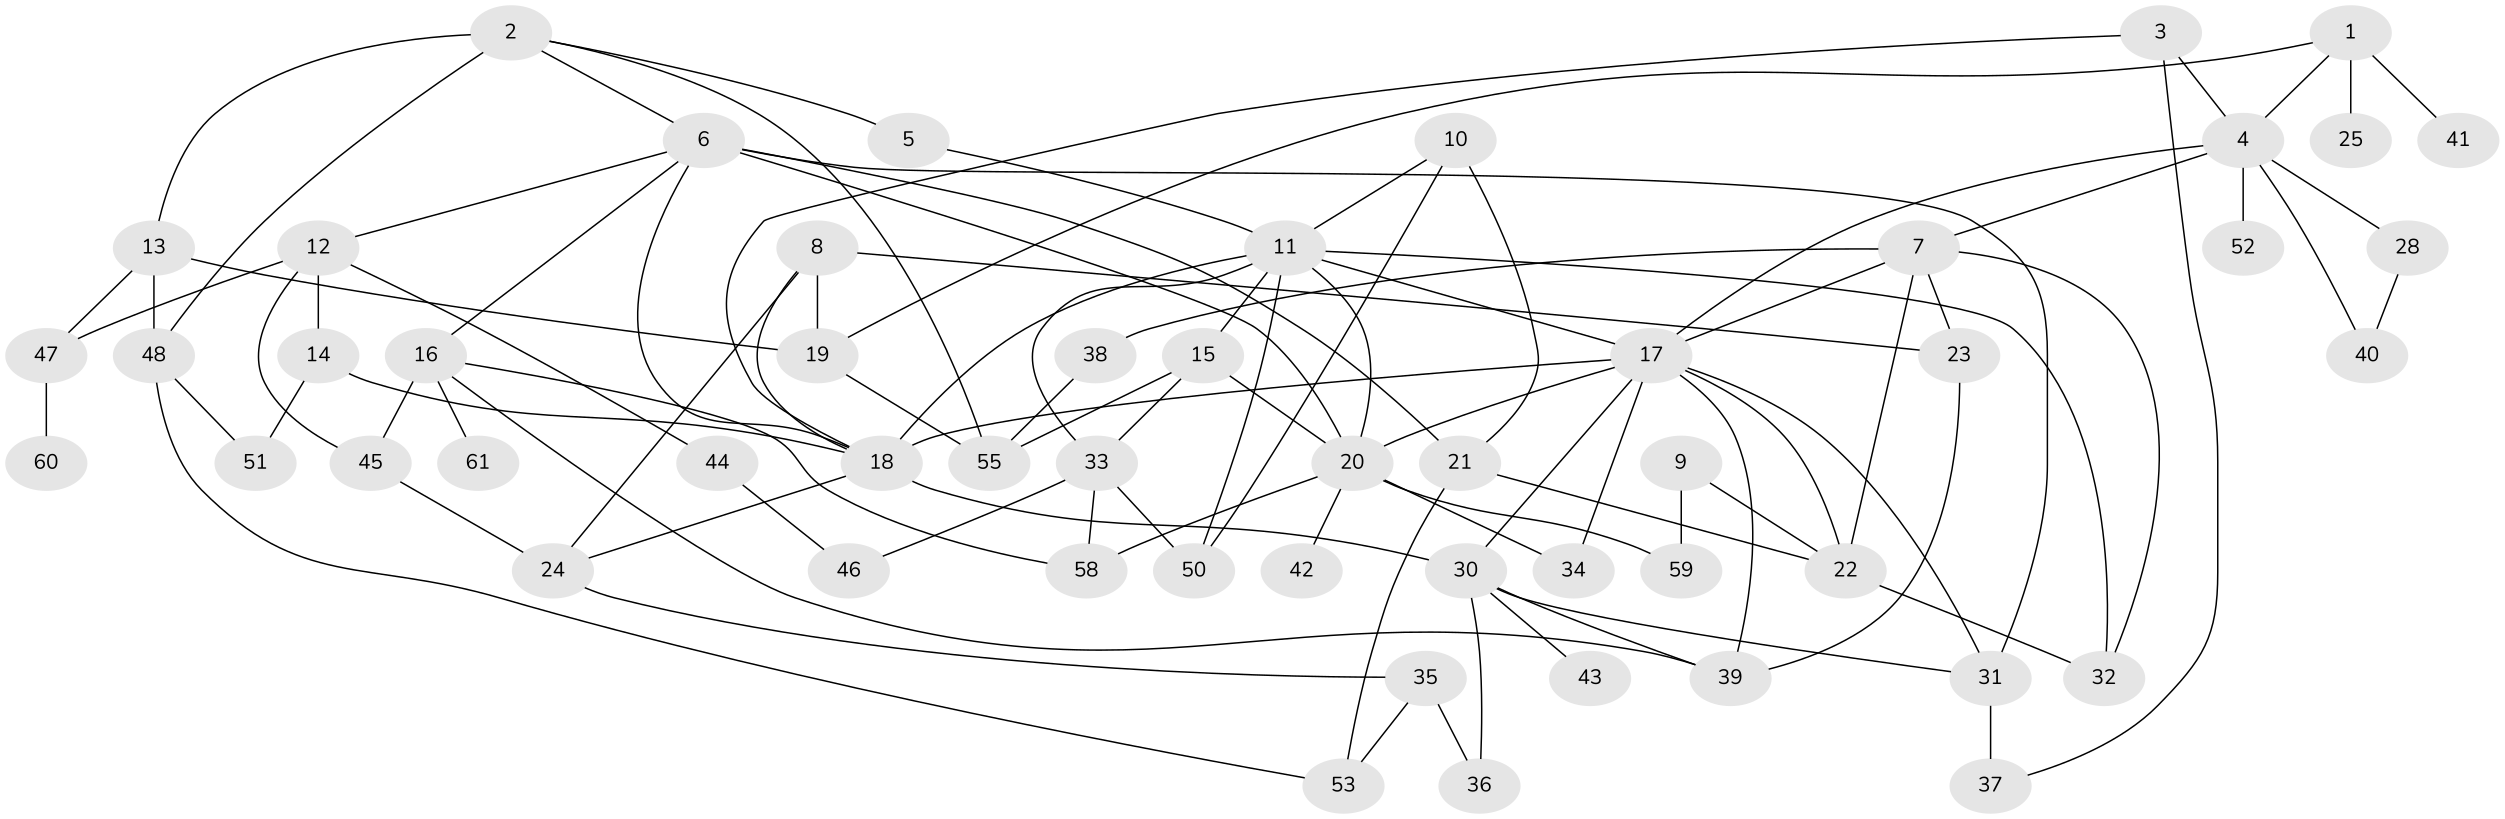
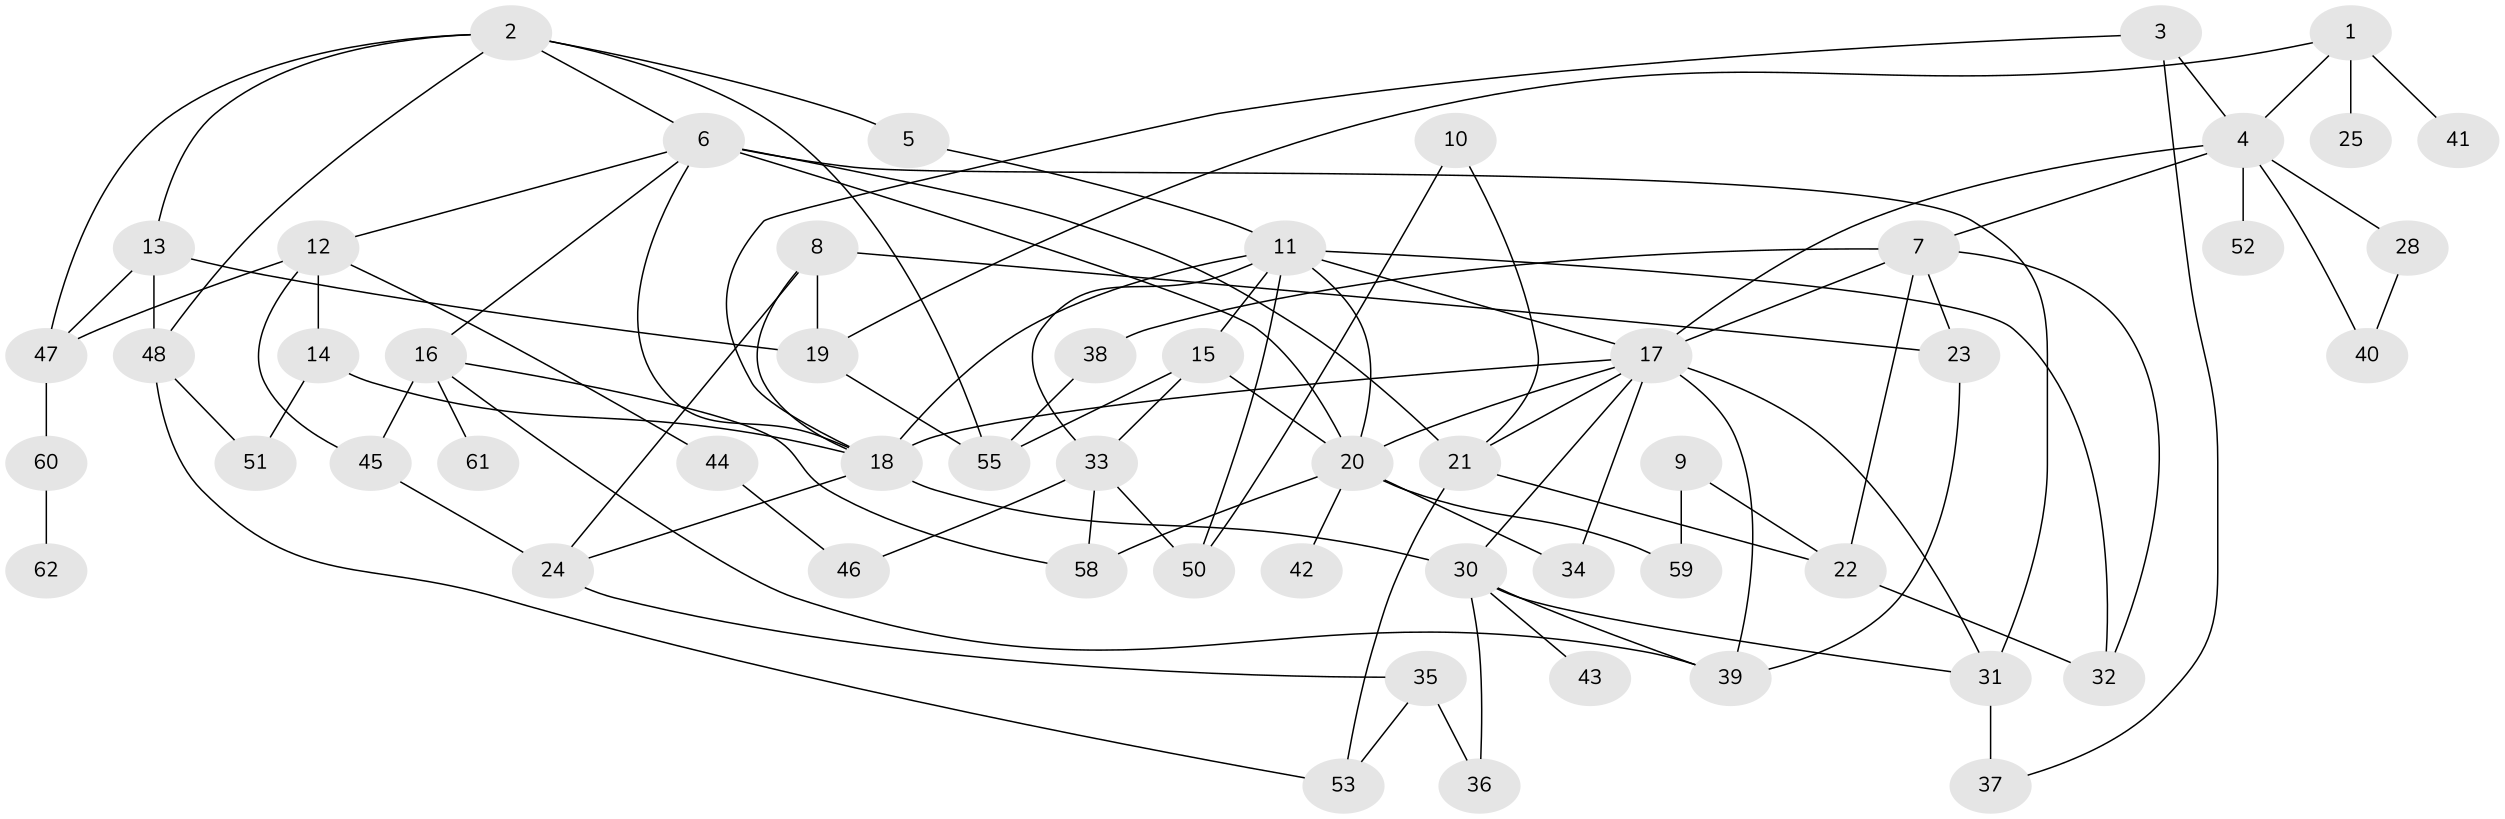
none -> (199, 99)
(1370, 194) -> none
(1785, 437) -> (1556, 410)
none -> (46, 571)
